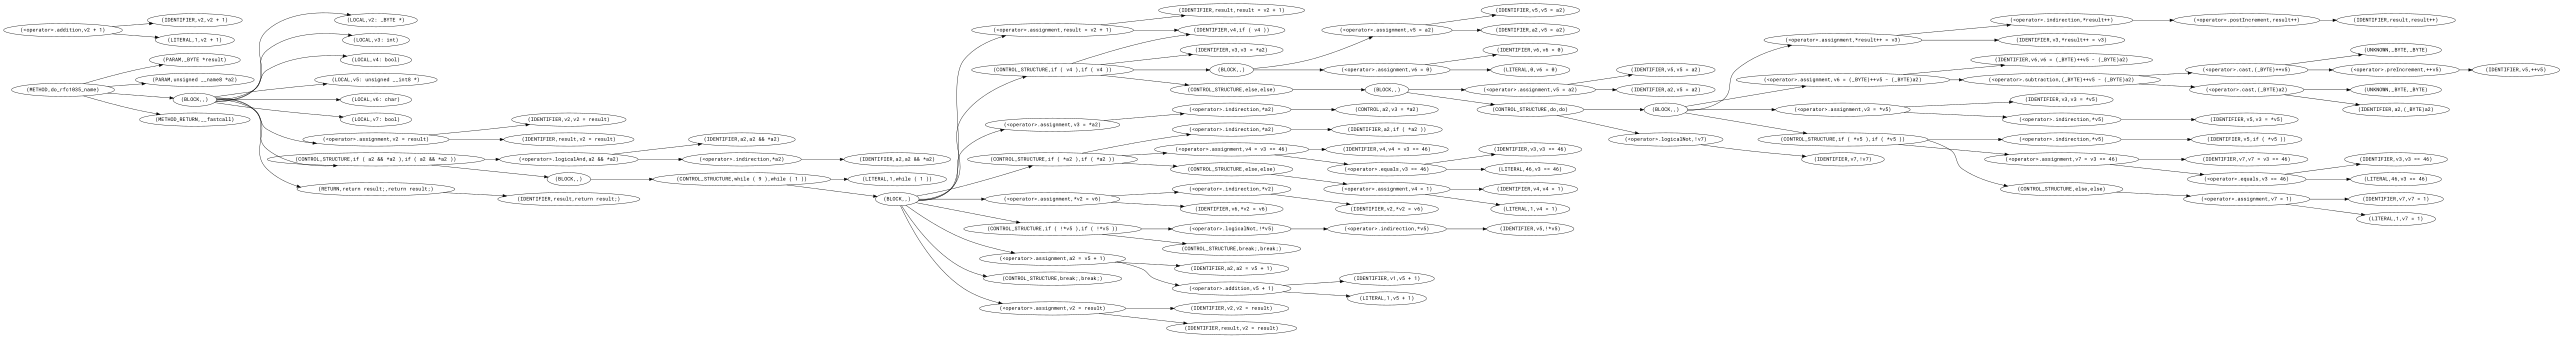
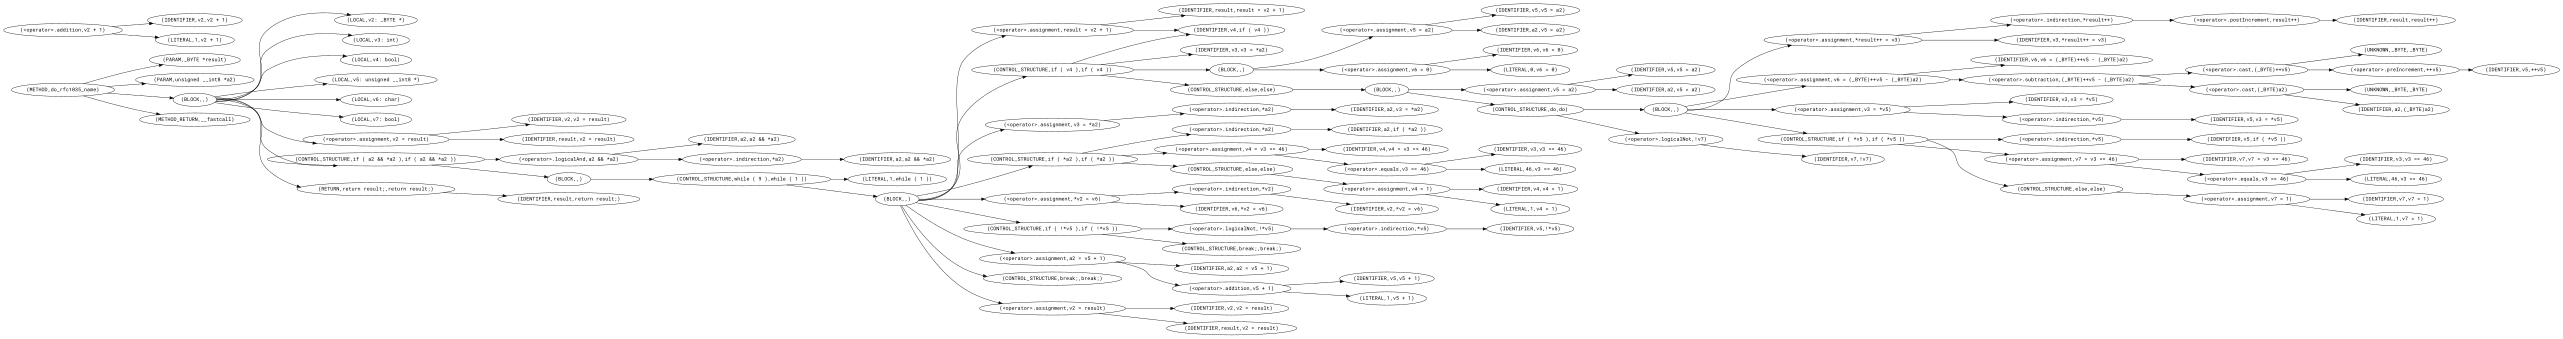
(195, 80) -> (195, 80)
(1387, 110) -> (1387, 110)
(1387, 279) -> (1387, 279)
